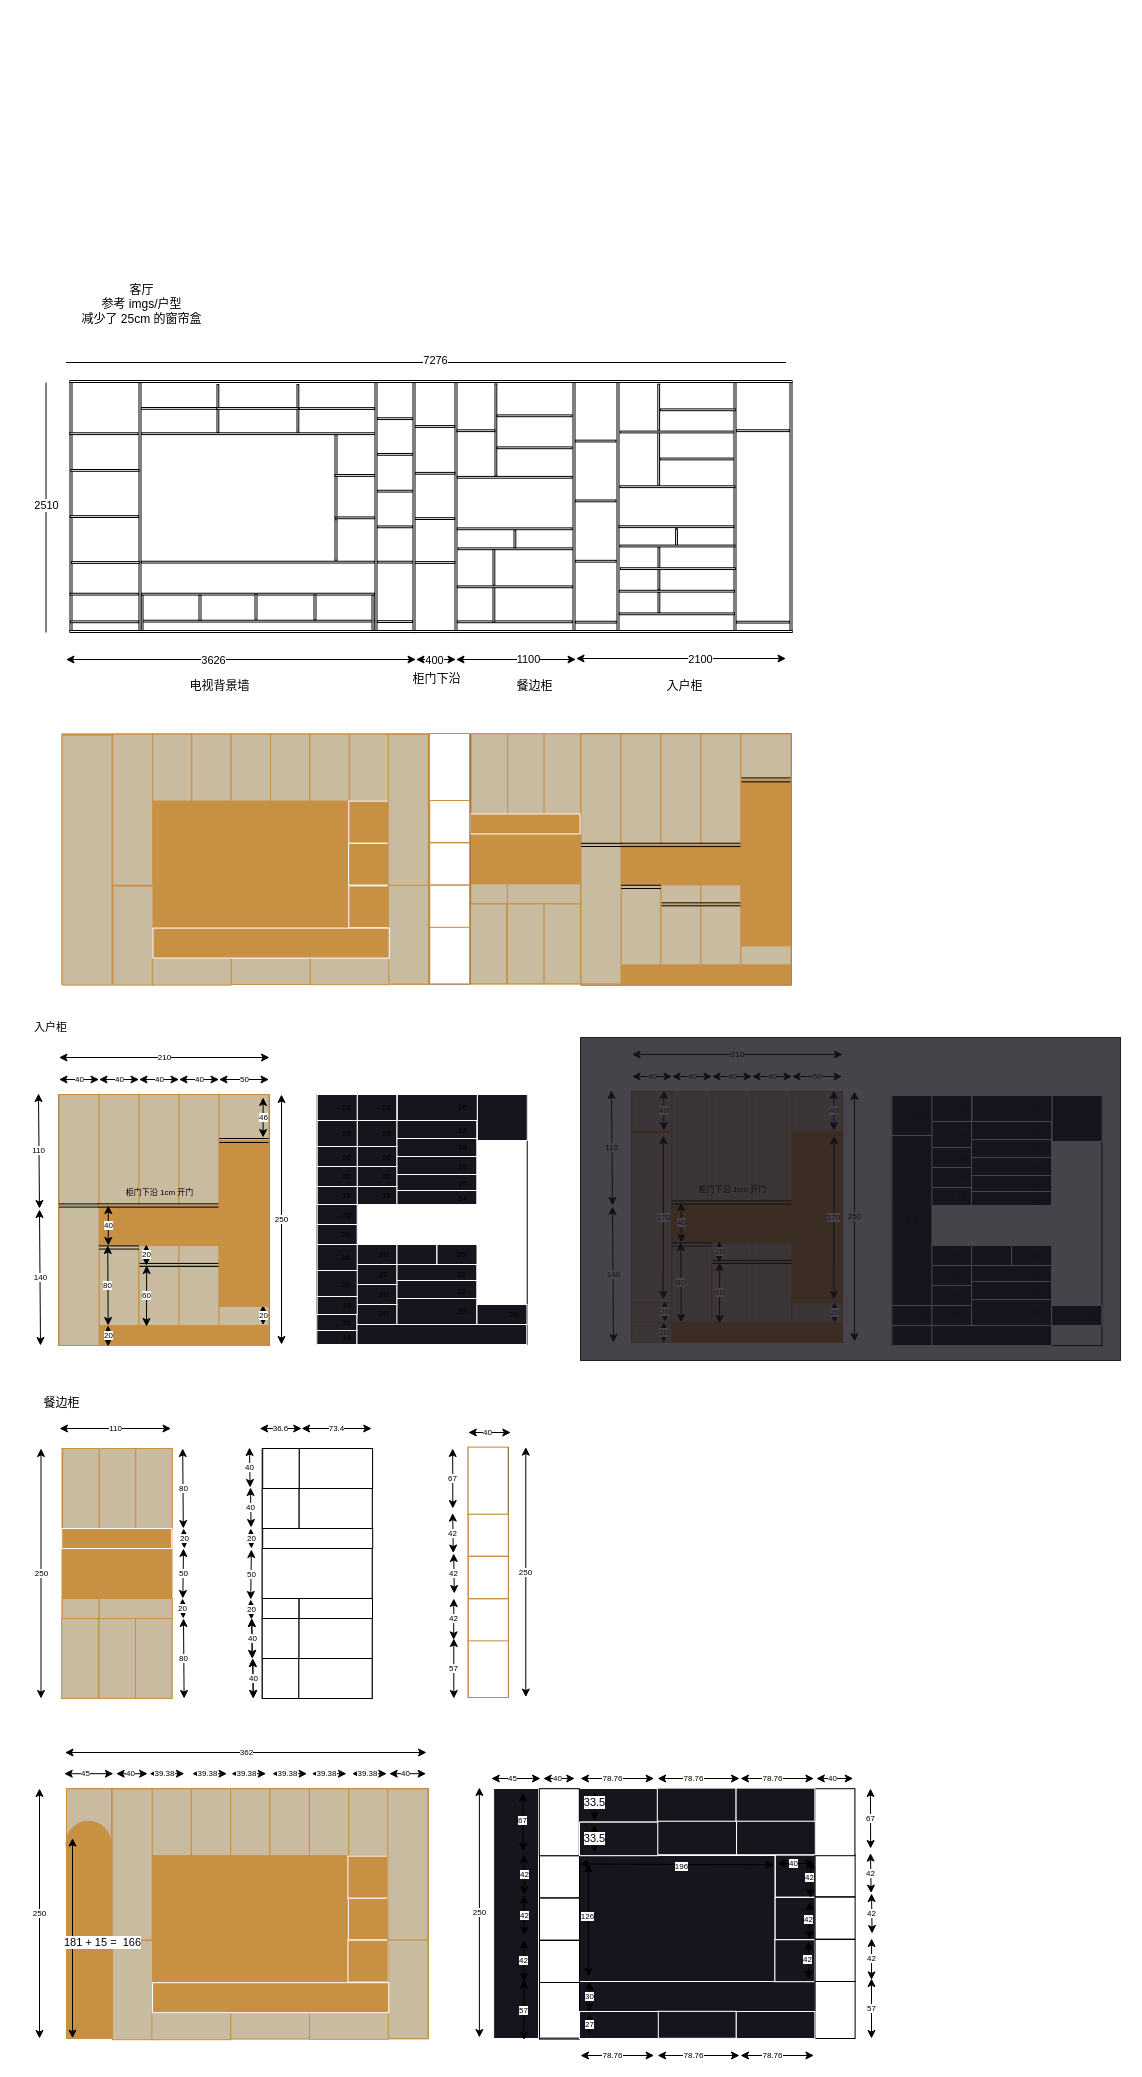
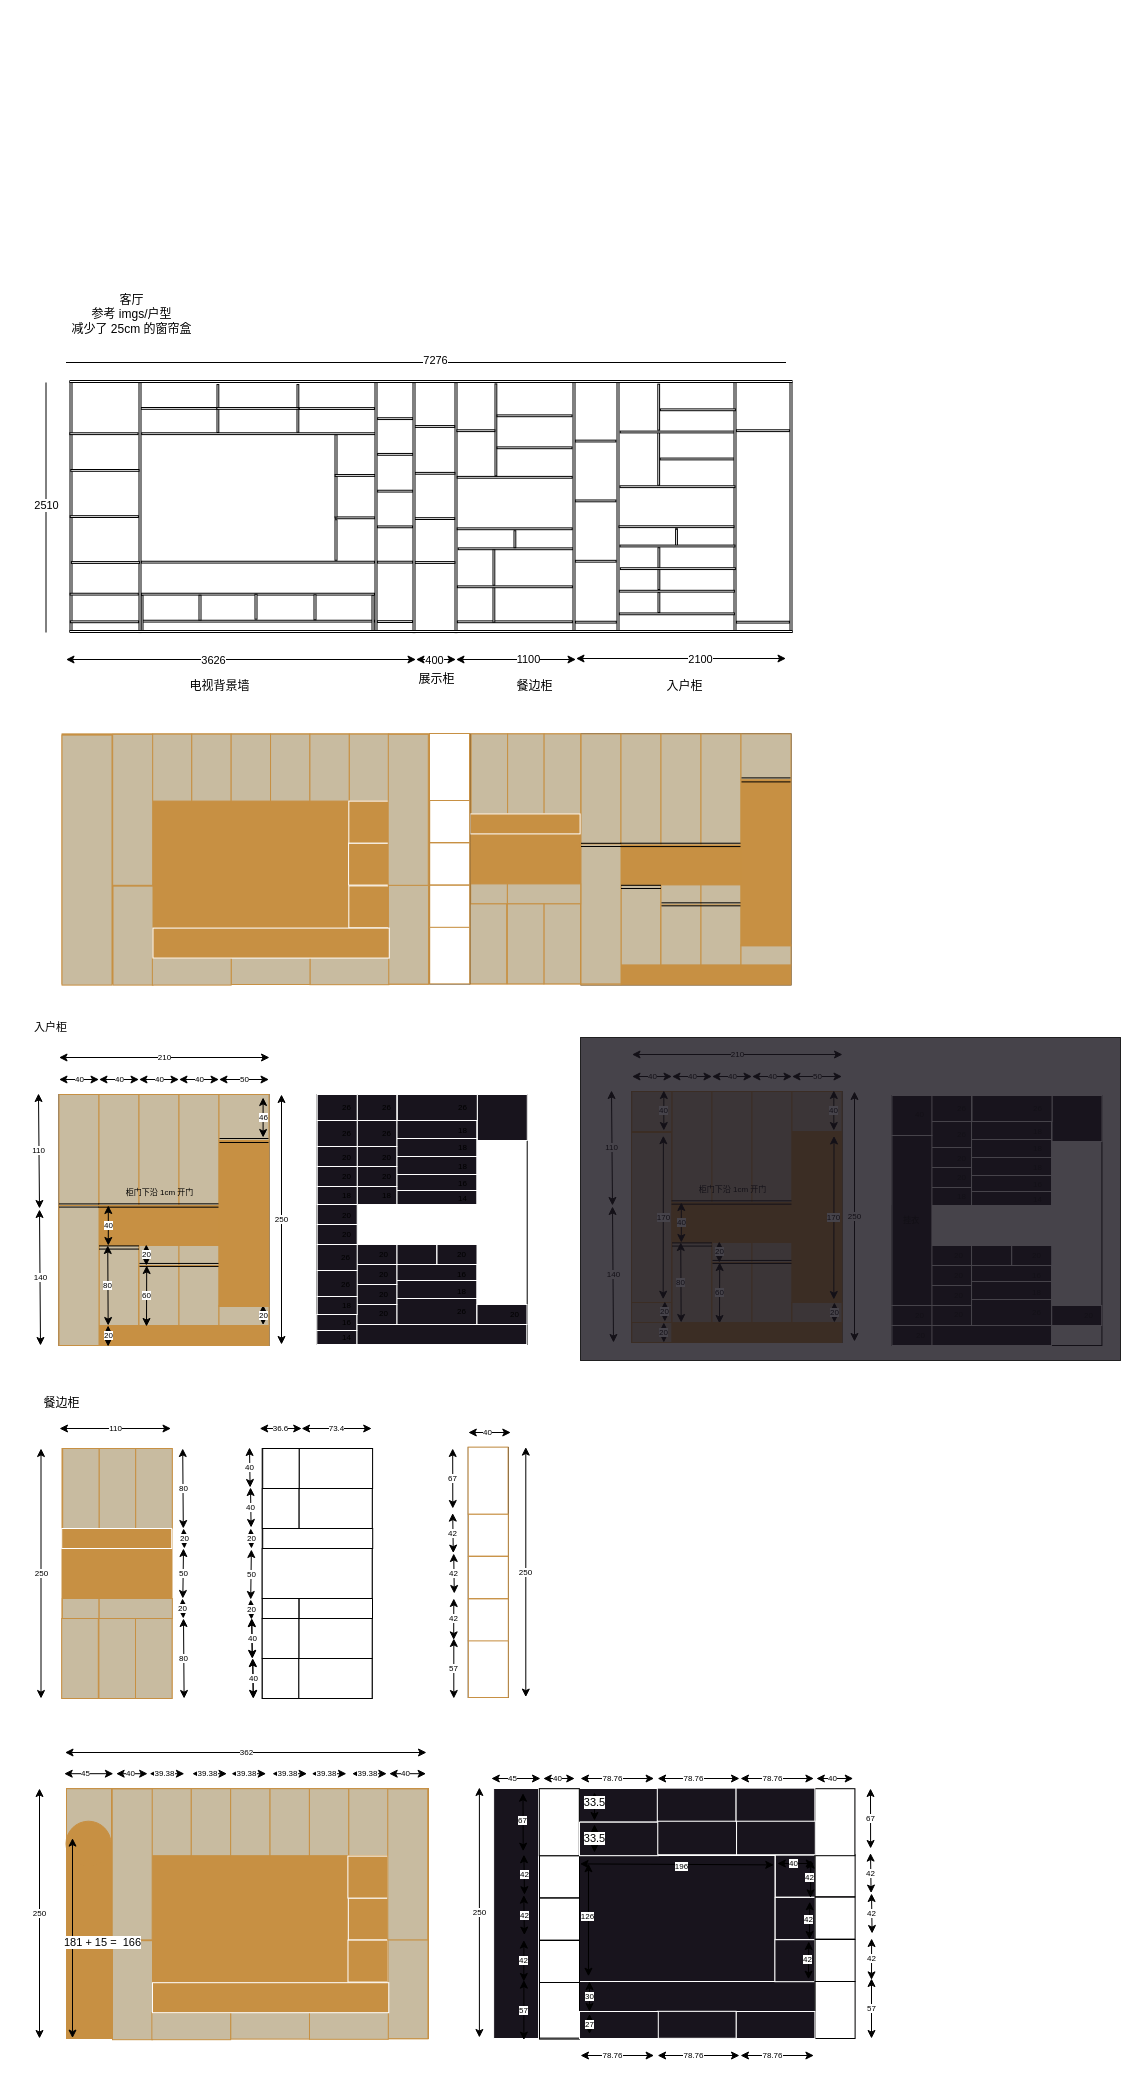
(142, 305) -> (132, 315)
(437, 680) -> (437, 680)
